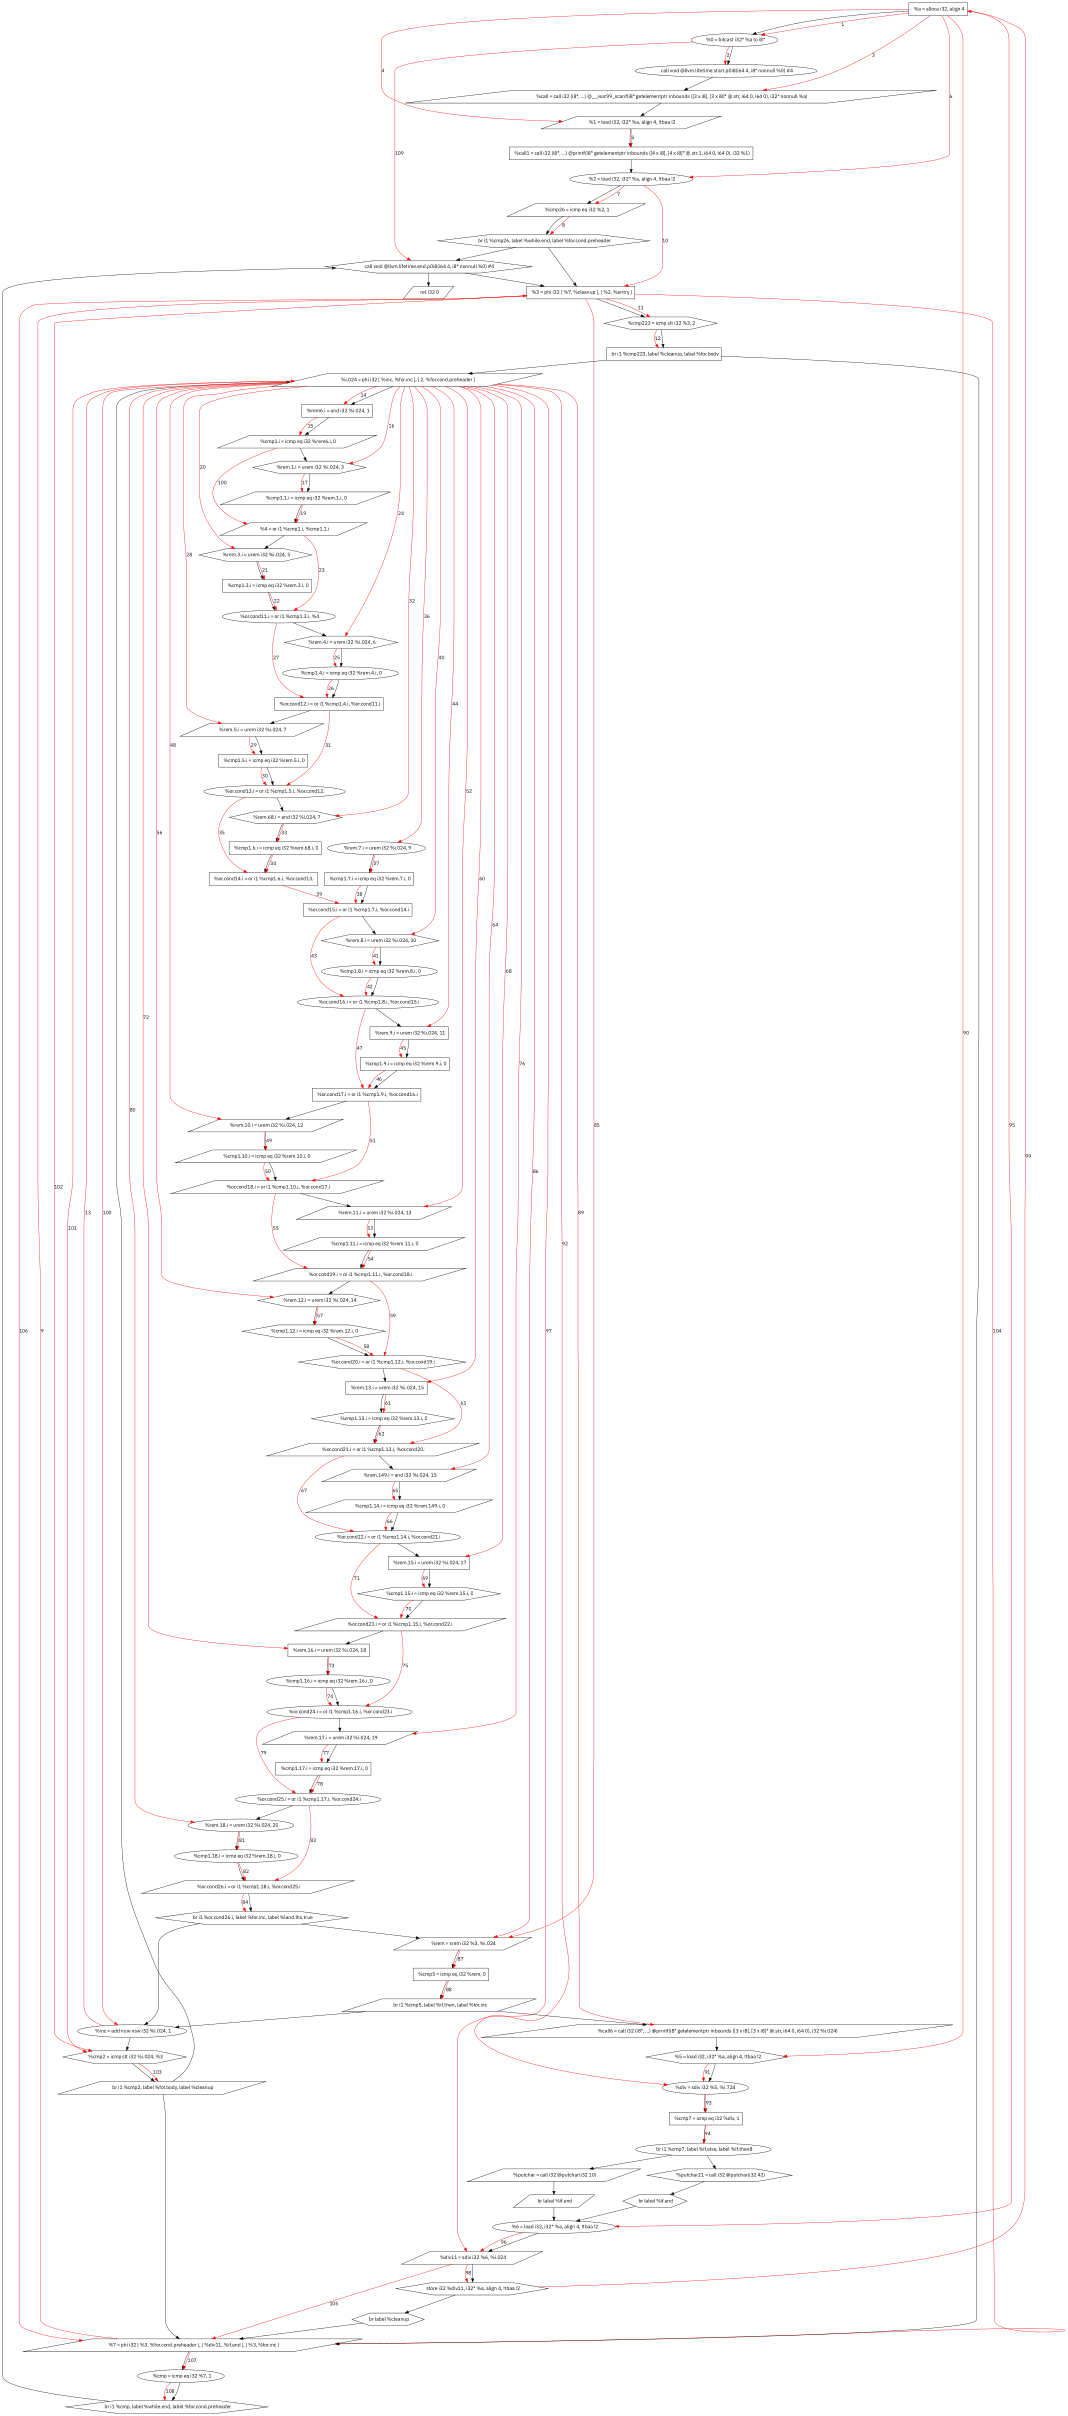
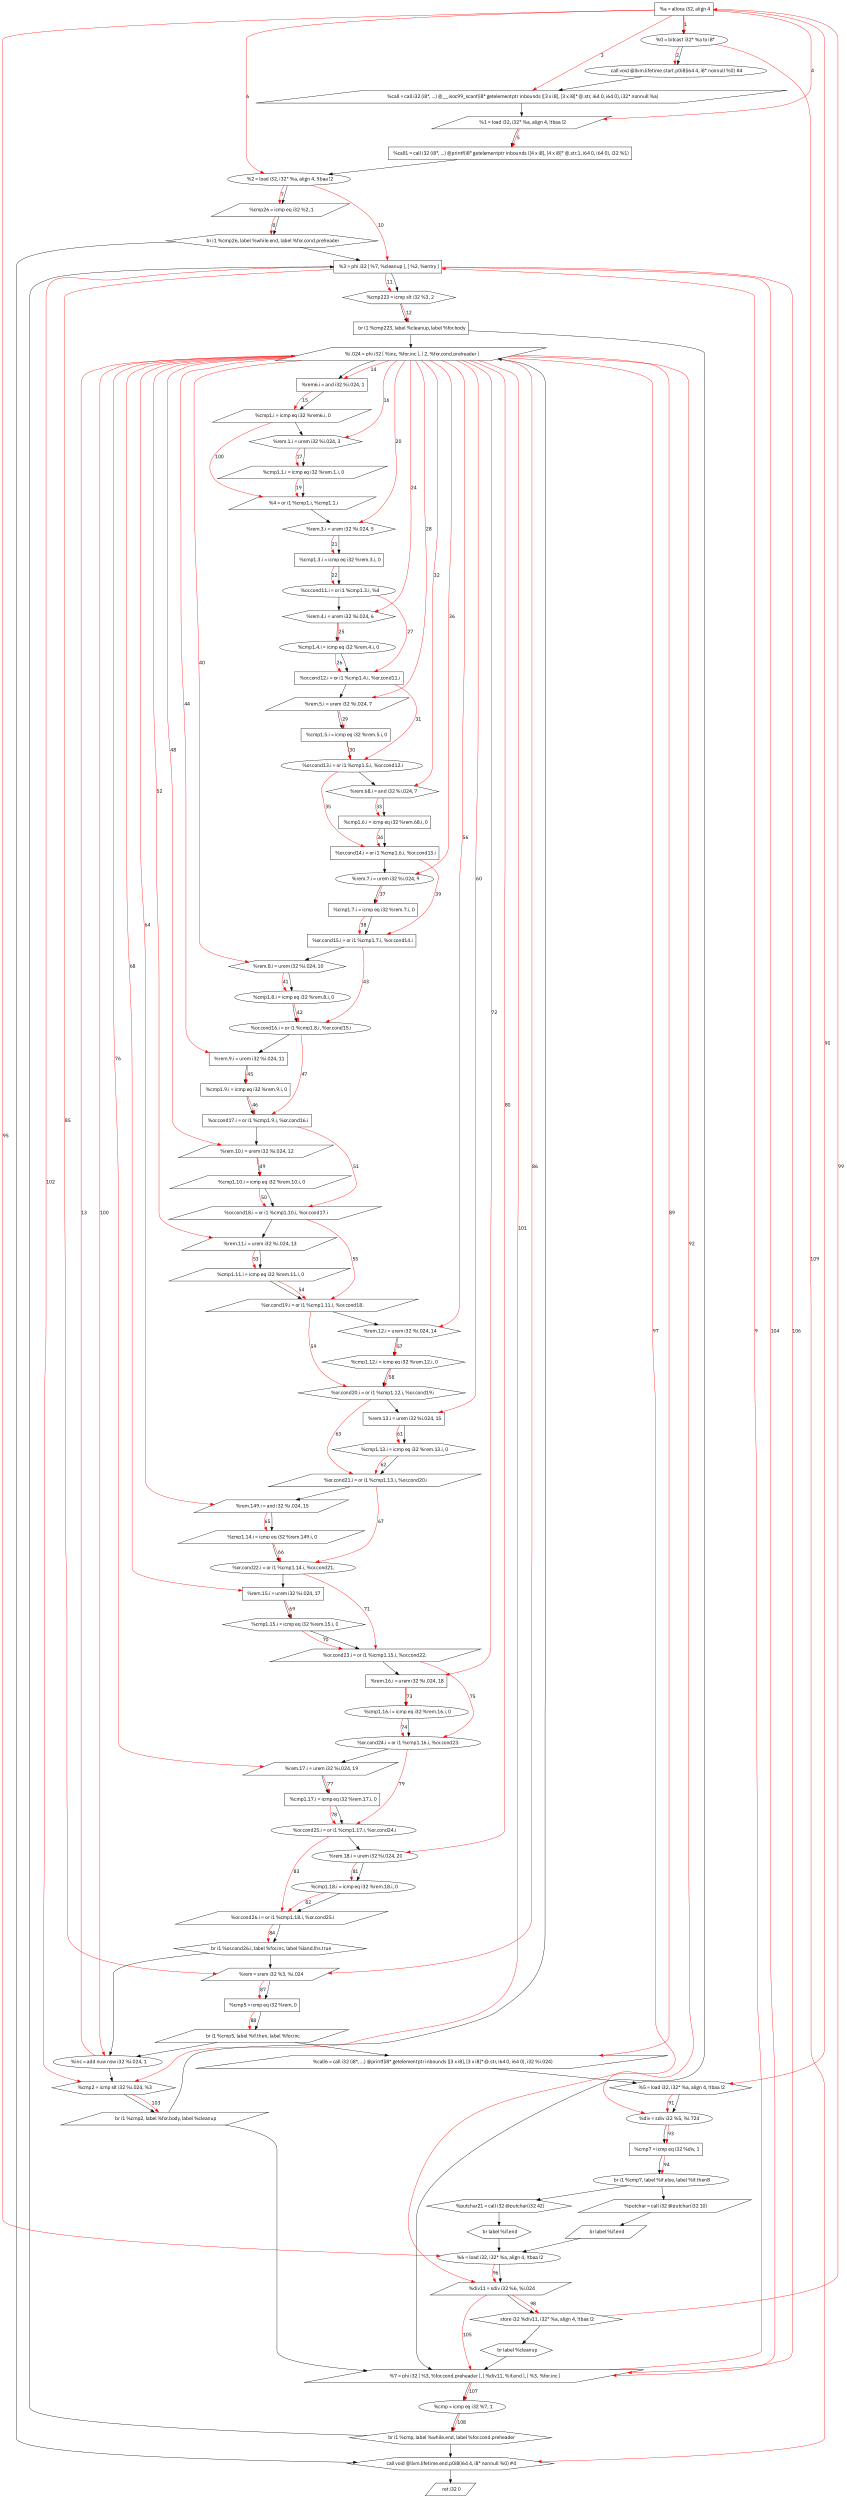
(503, 279) -> (30, 1367)
(319, 574) -> none
none -> (385, 864)
